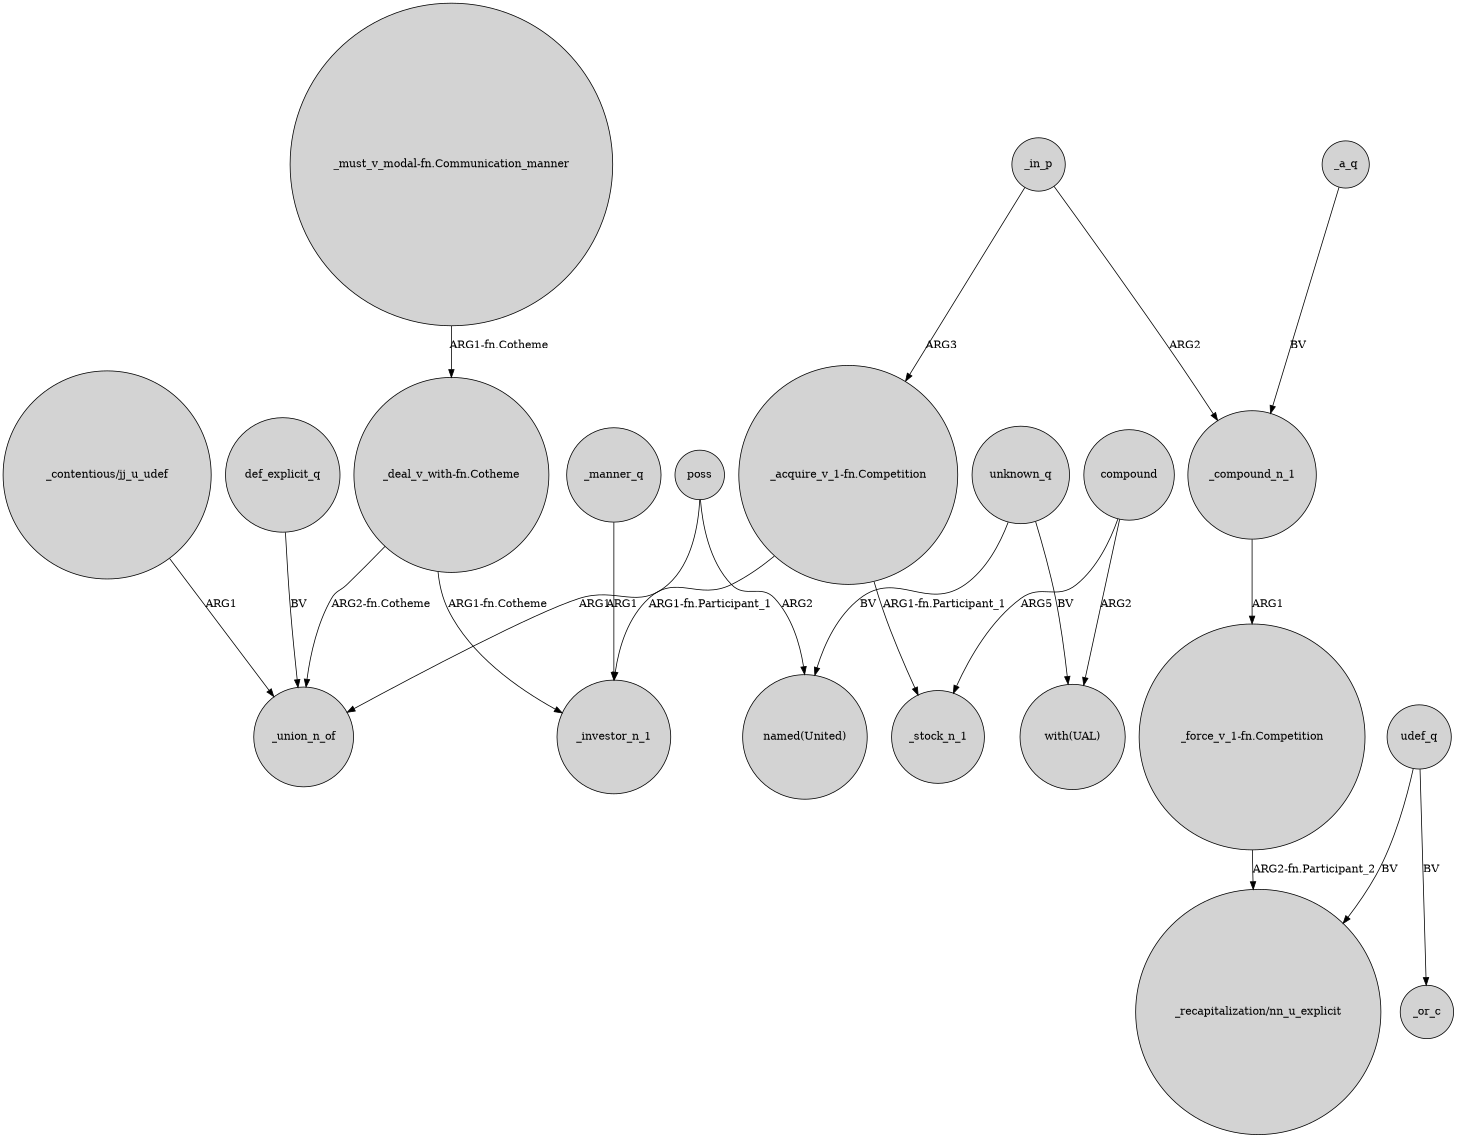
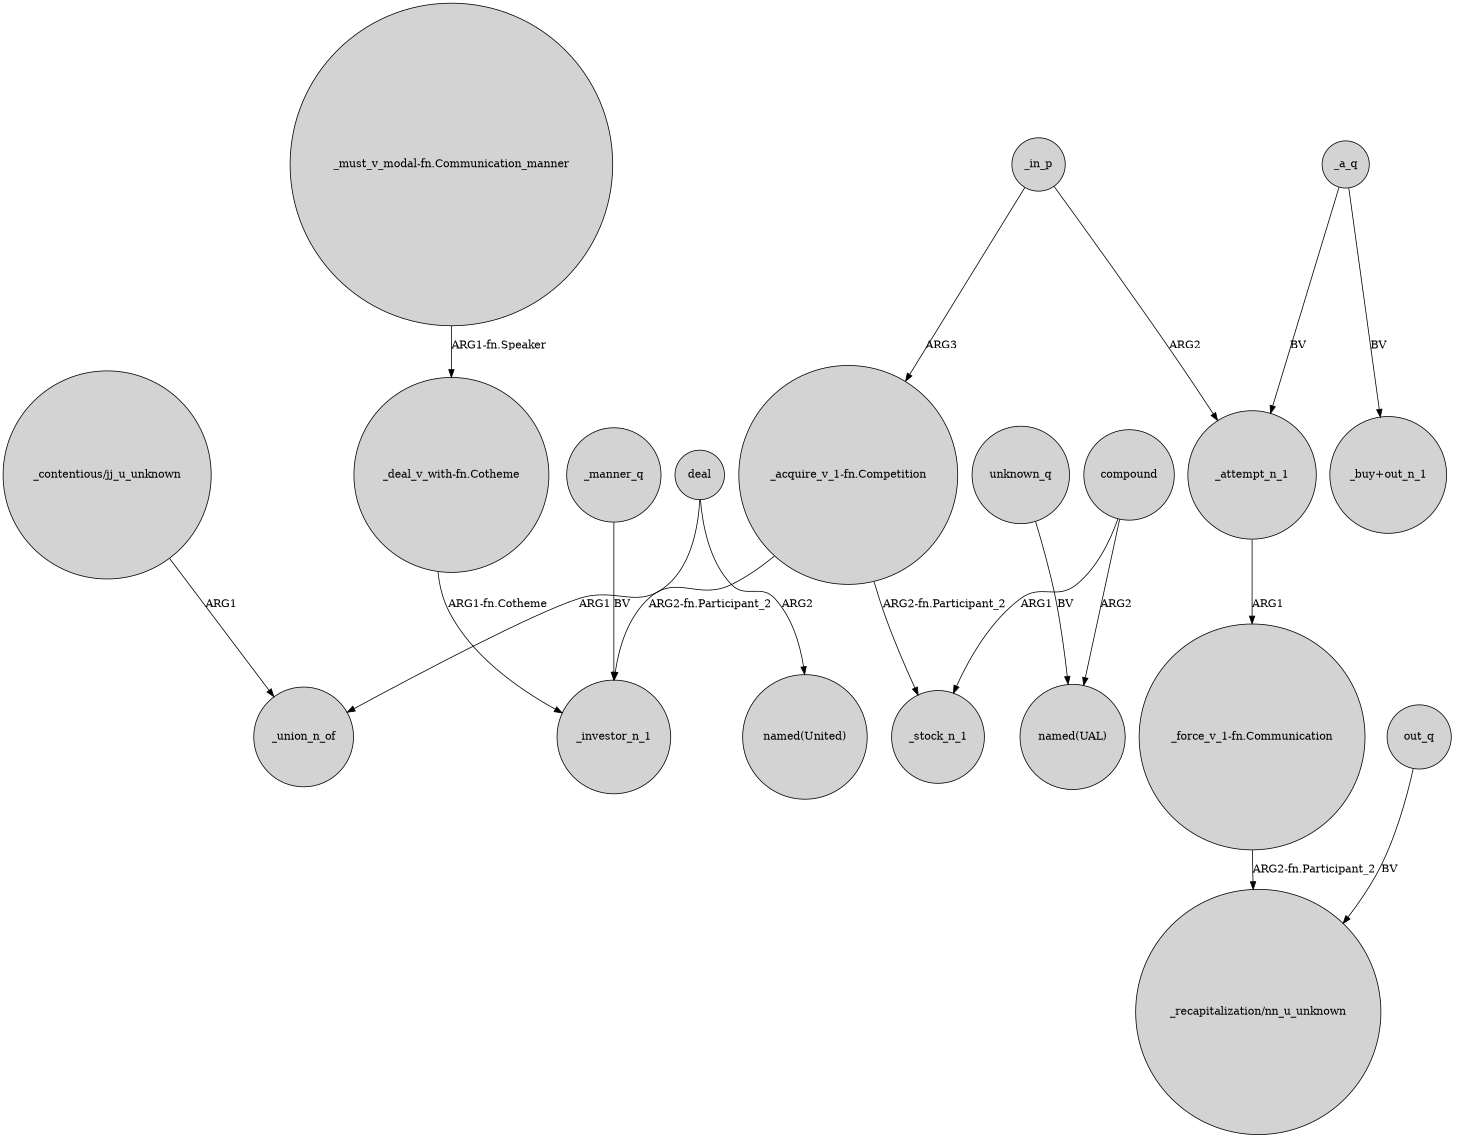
(499, 346) -> (499, 346)
(107, 475) -> (107, 475)
(283, 475) -> none
(700, 475) -> (700, 475)
(1252, 475) -> (1252, 475)
none -> (1388, 475)
(909, 590) -> none
(329, 603) -> none
(622, 604) -> (622, 604)
(710, 604) -> (710, 604)
(945, 604) -> (945, 604)
(1037, 604) -> (1037, 604)
(1073, 737) -> (1073, 737)
(1252, 737) -> (1252, 737)
(1419, 737) -> (1419, 737)
(1258, 1012) -> (1258, 1012)
(1427, 1012) -> none
